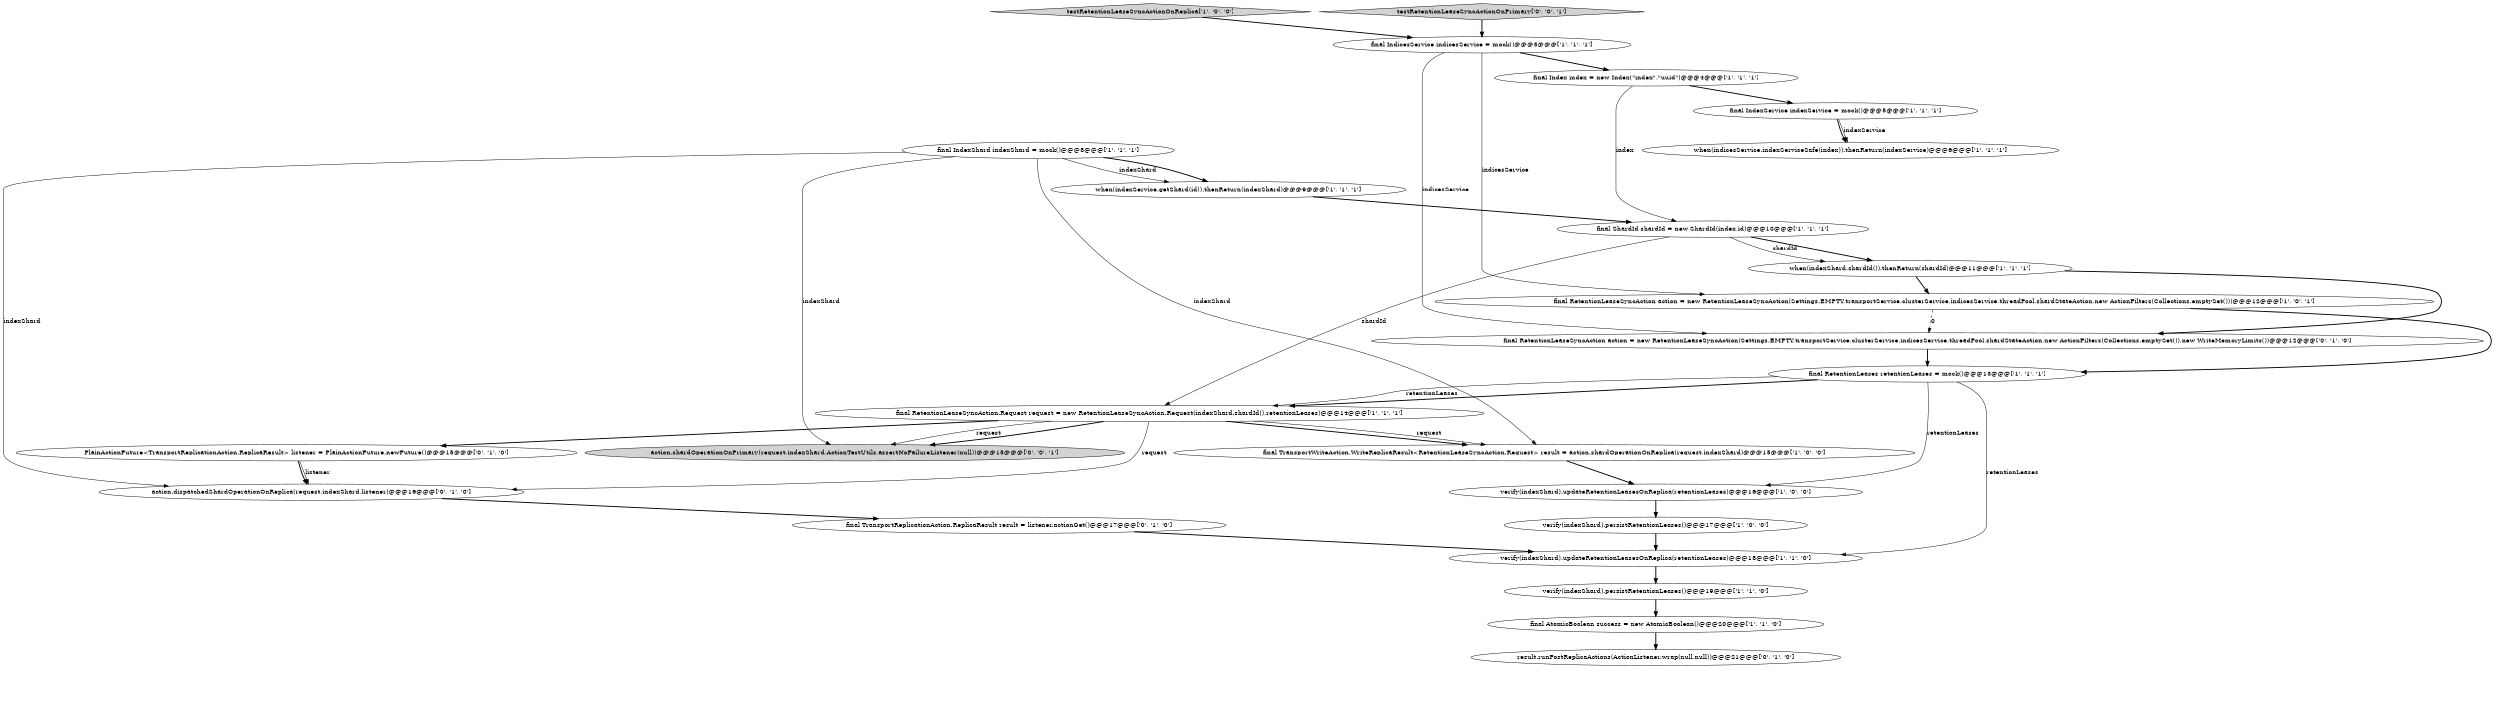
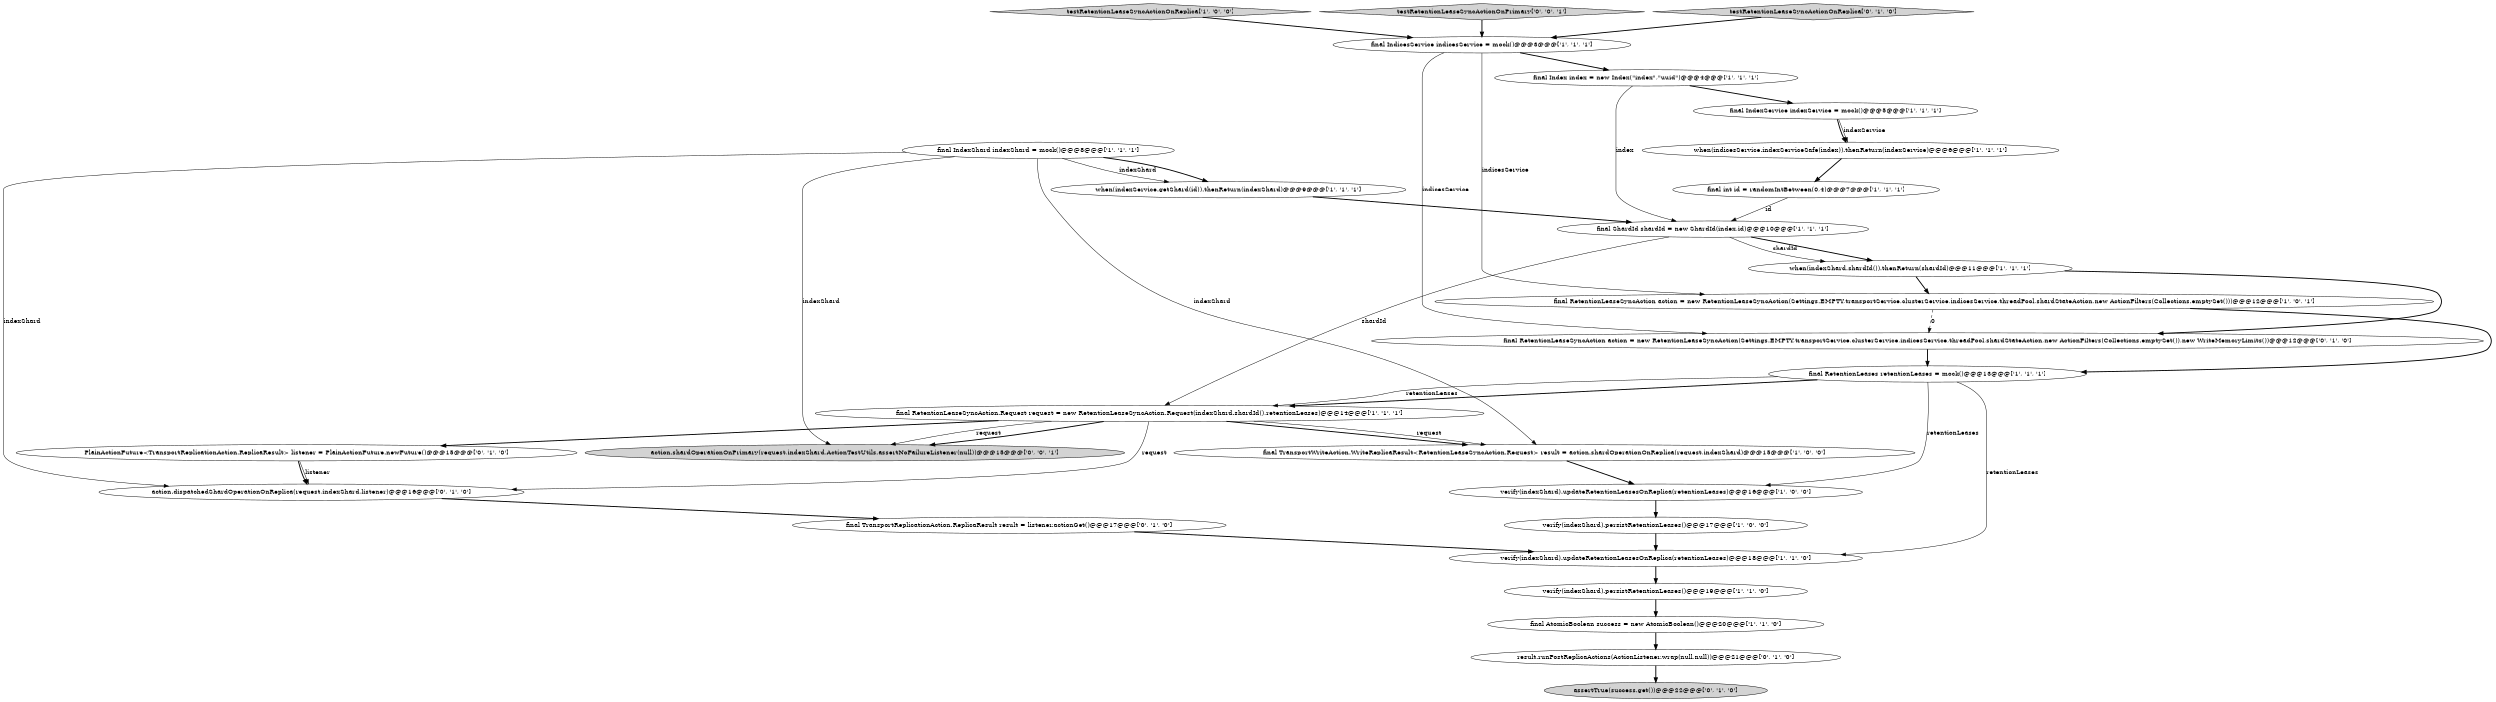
none -> (1813, 12)
none -> (1806, 190)
none -> (1656, 690)
